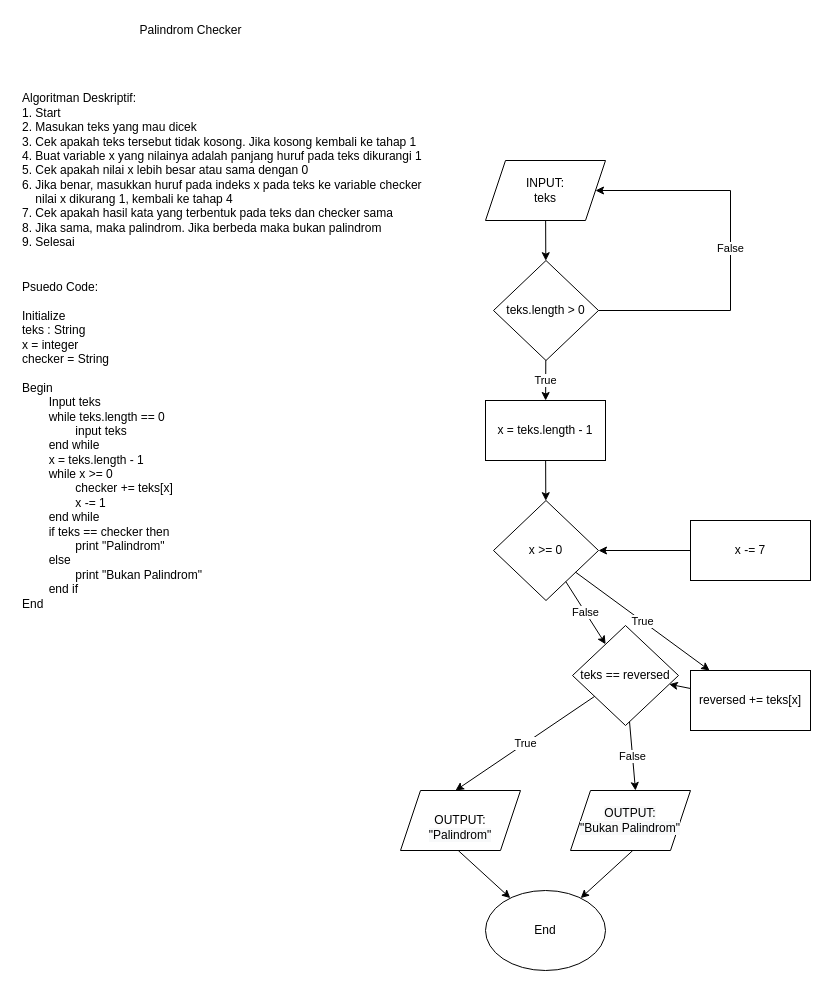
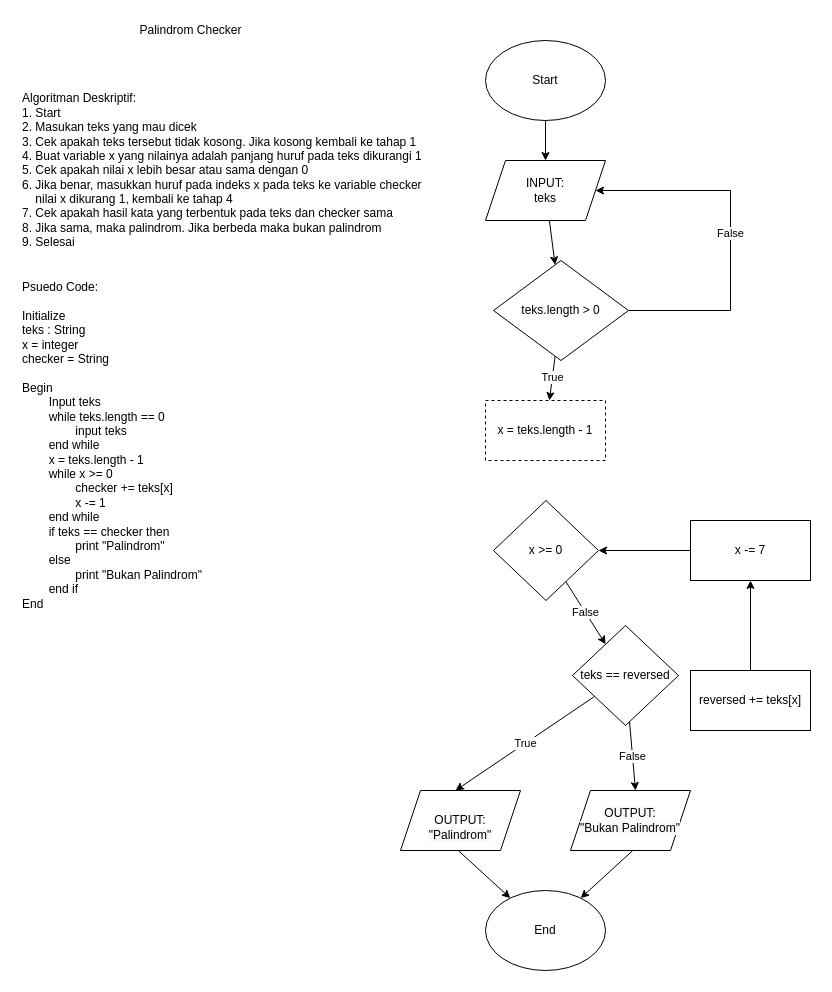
none -> (546, 81)
none -> (546, 137)
(546, 311) -> (561, 311)
(546, 431) -> (546, 431)
(546, 477) -> none
(640, 619) -> none
(683, 687) -> (751, 629)
